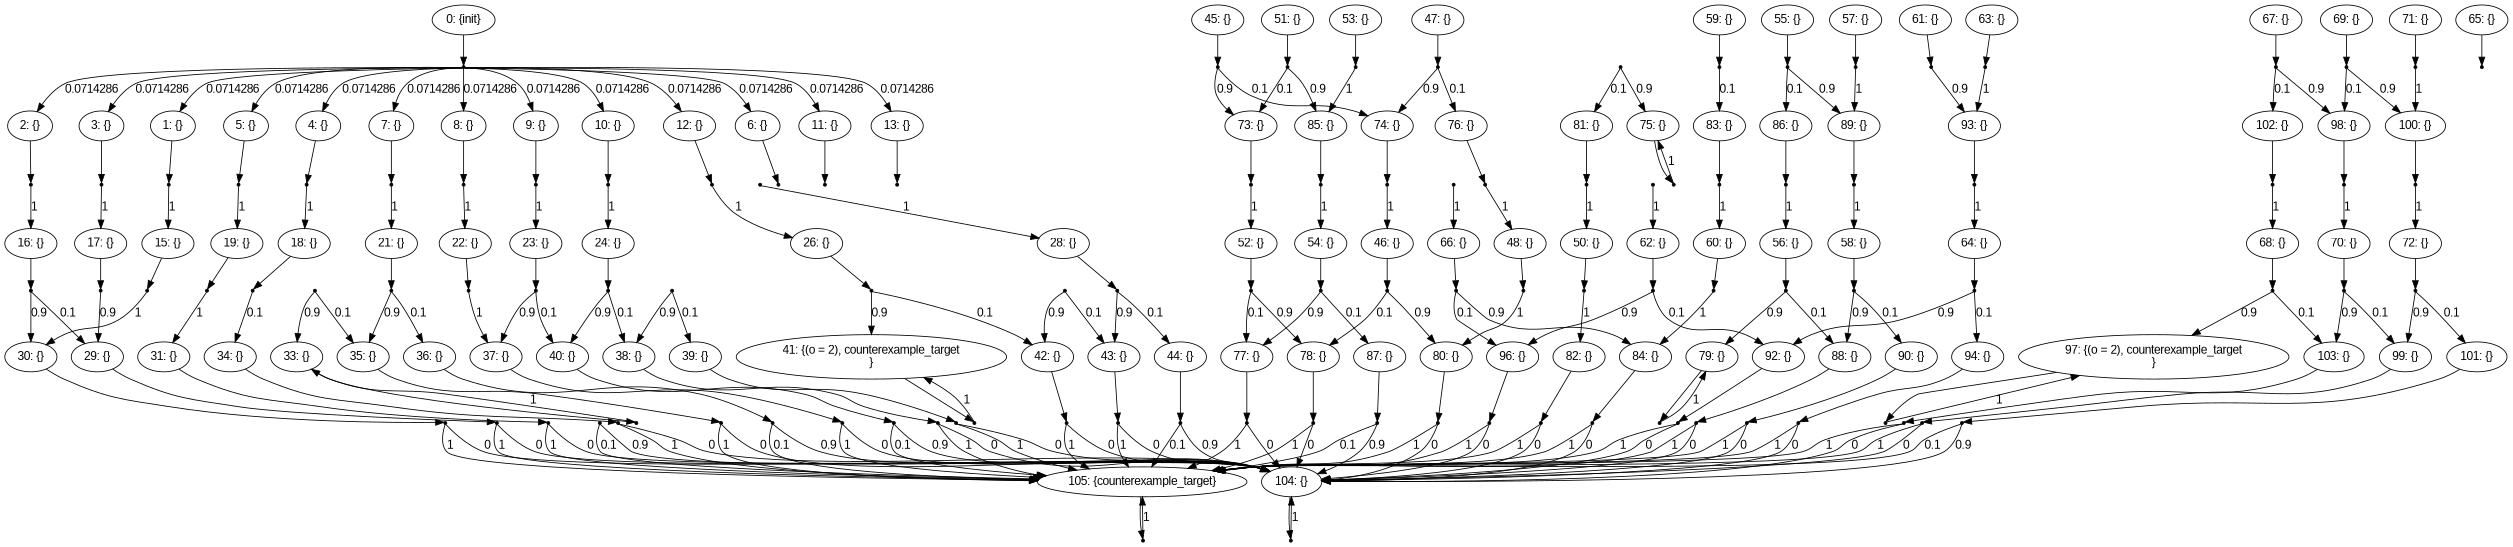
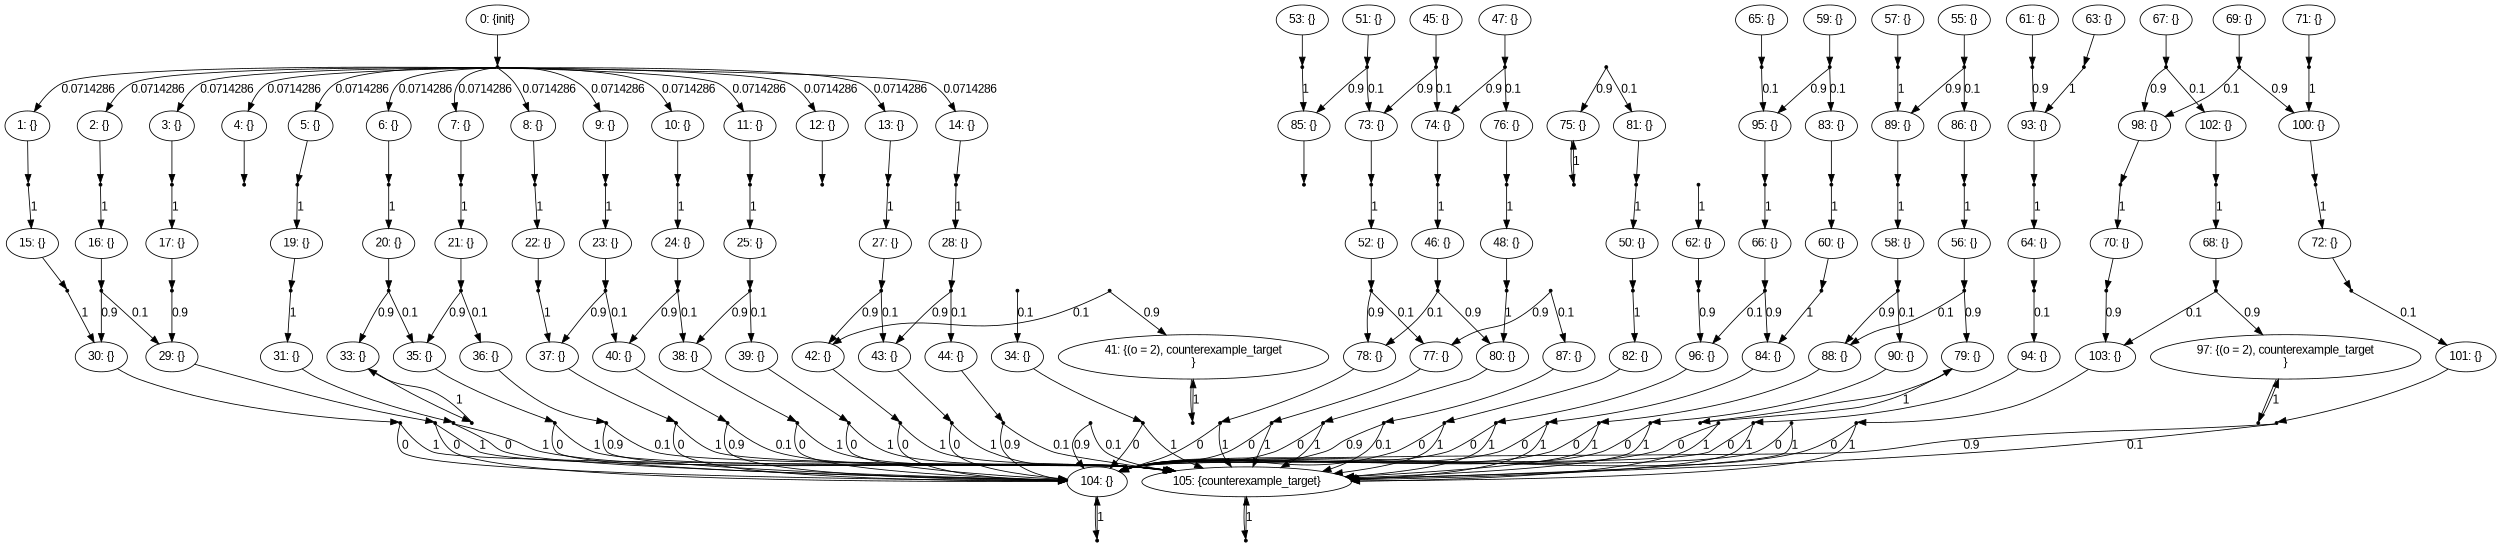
none -> (962, 126)
none -> (1765, 126)
(304, 244) -> none
none -> (389, 244)
none -> (750, 244)
(817, 244) -> none
none -> (885, 244)
(1321, 244) -> none
(1778, 357) -> none
(2405, 357) -> none
